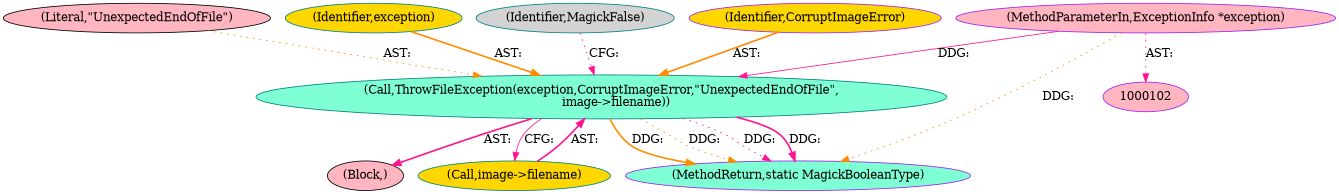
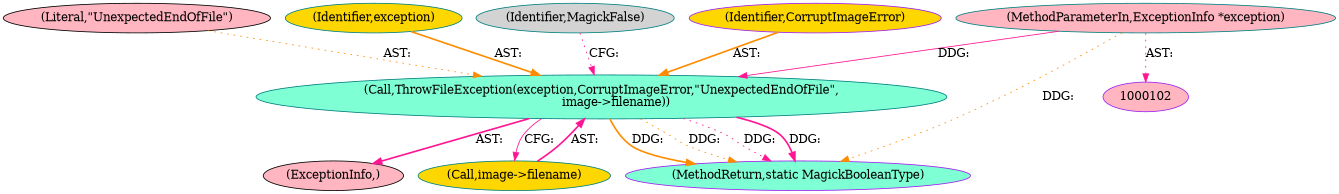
(1146, 18) -> (1146, 18)
(365, 176) -> (333, 176)
